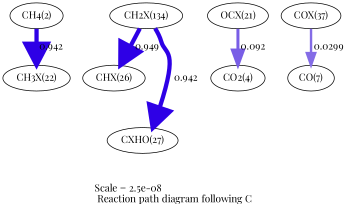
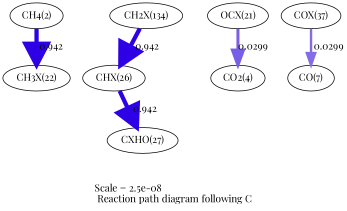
(146, 47) -> (146, 47)
(252, 47) -> (252, 47)
(169, 67) -> (124, 99)
